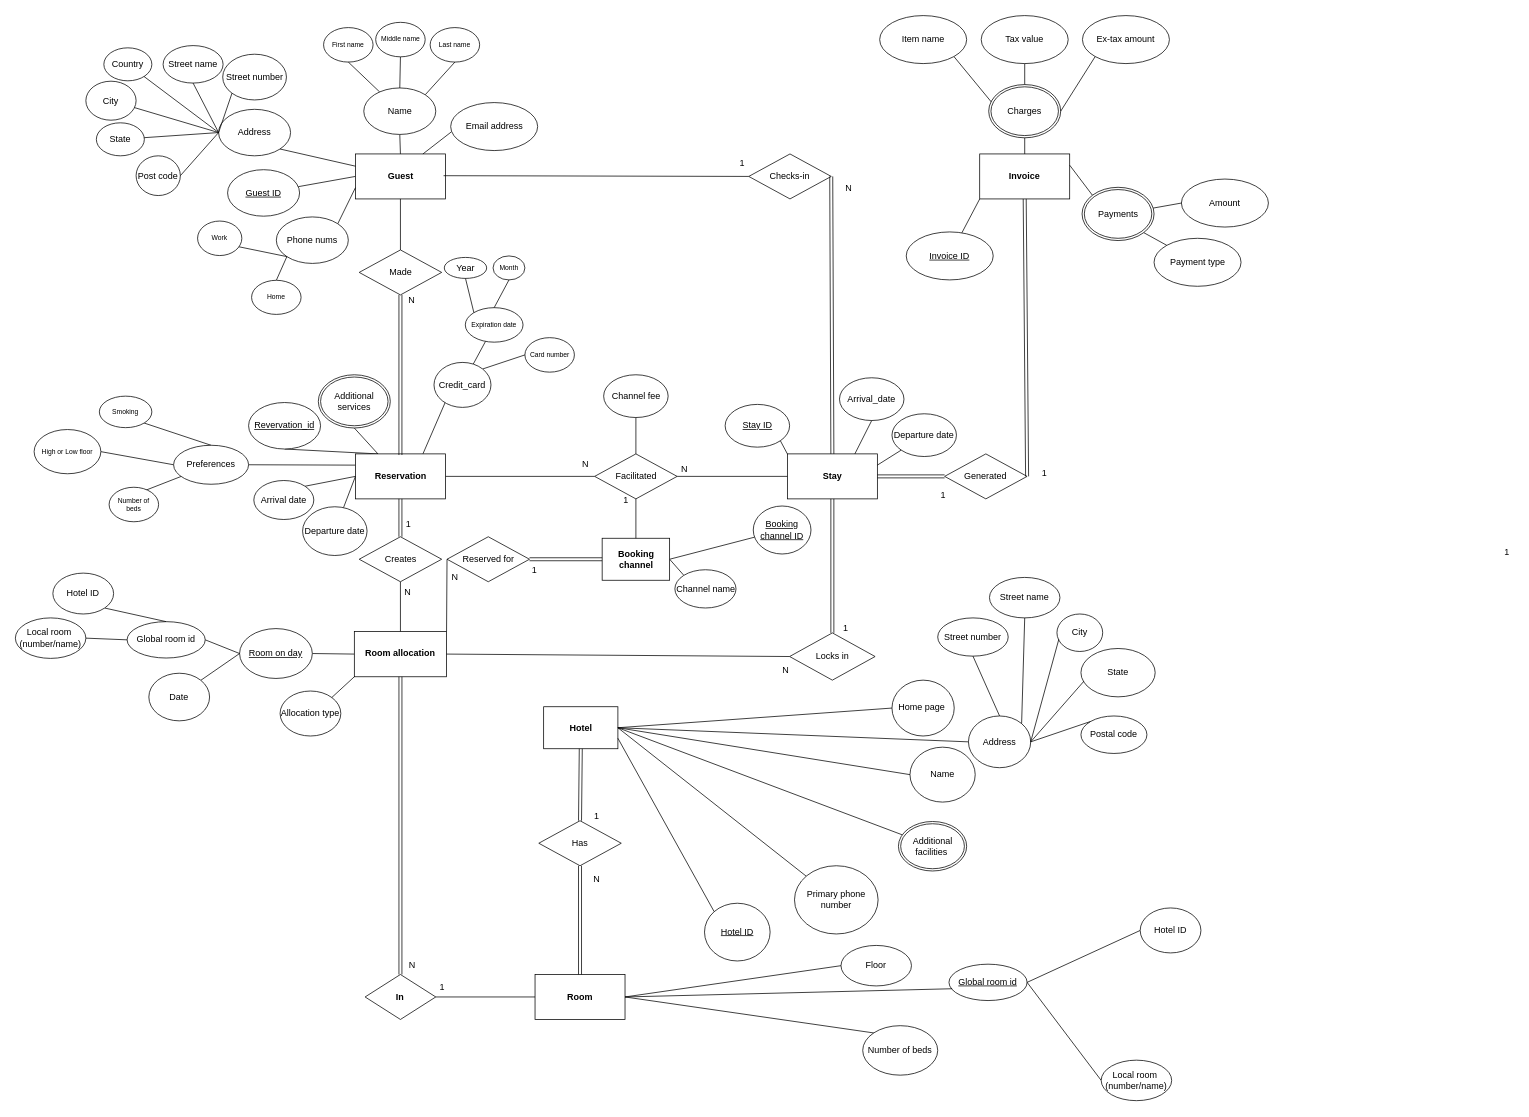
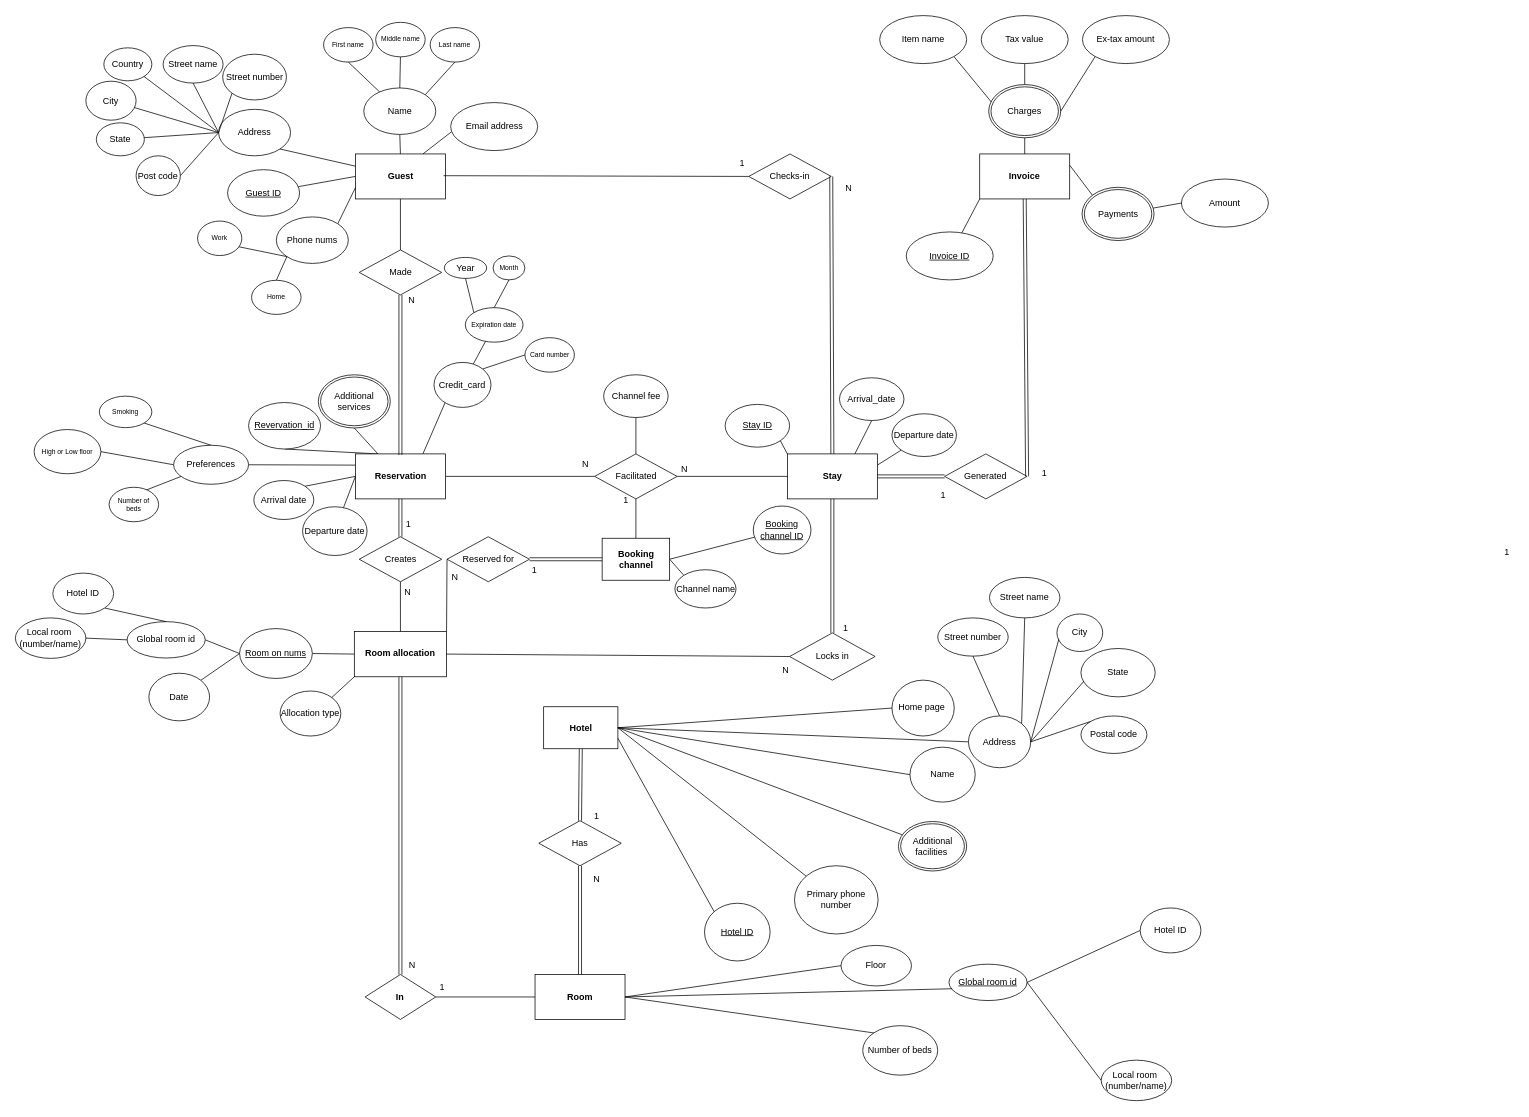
(1155, 239) -> none
(1198, 262) -> none
(276, 654) -> (276, 654)
